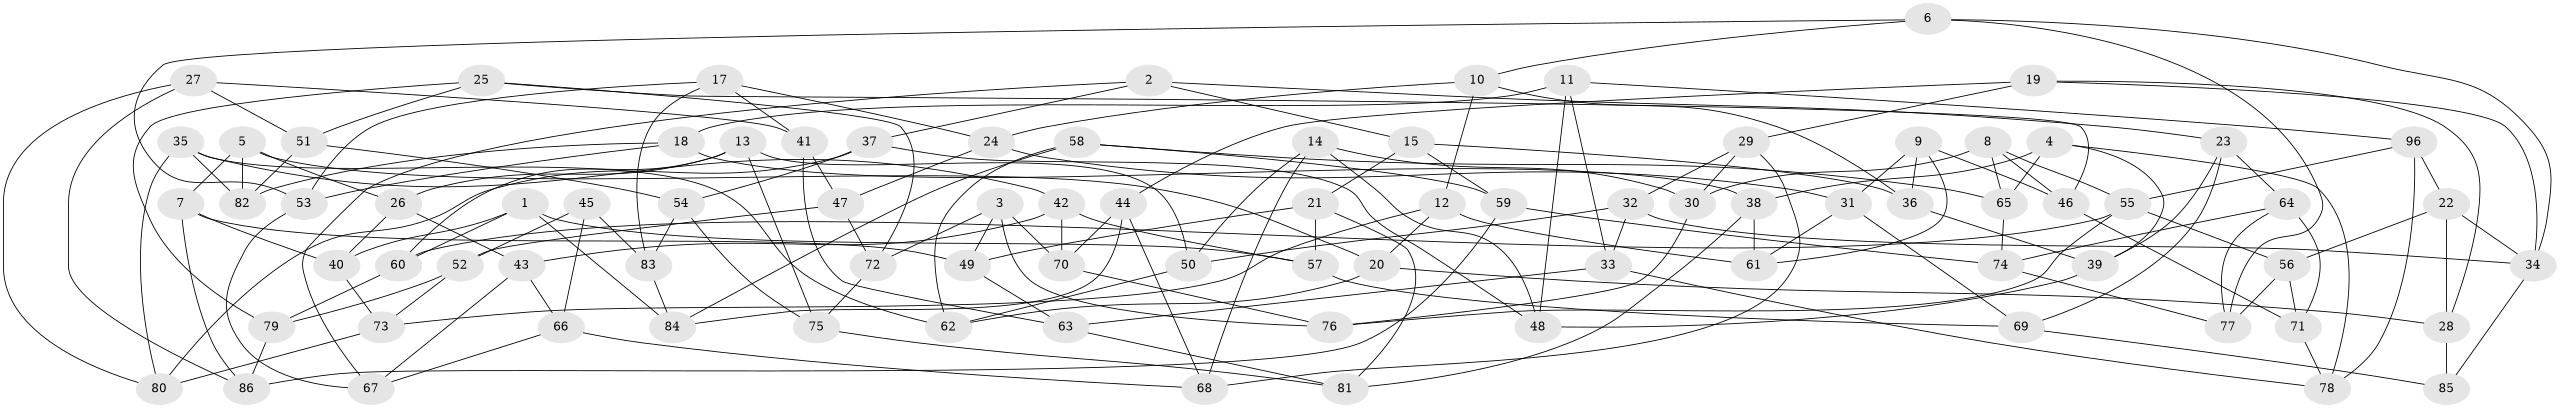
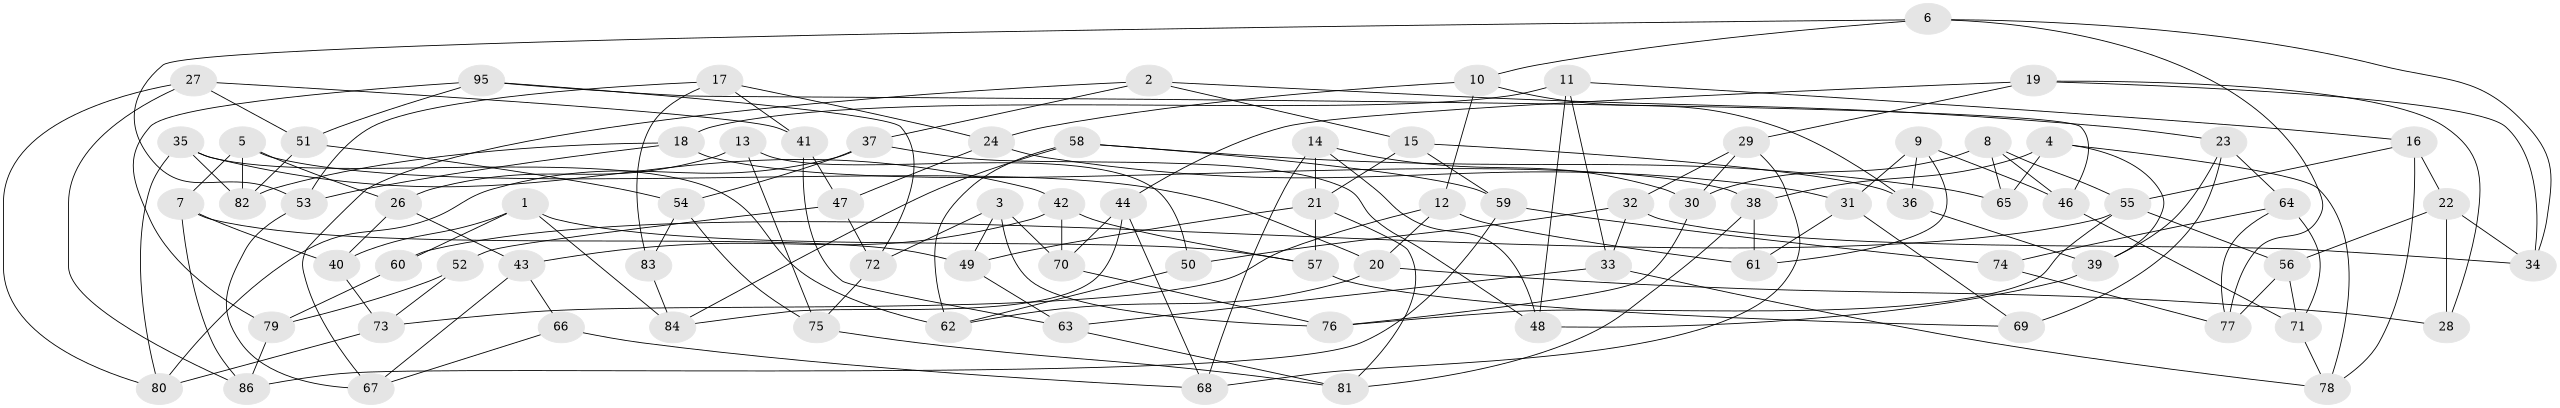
(482, 81) -> (482, 81)
(2414, 142) -> (2414, 142)
(557, 171) -> none
(1246, 199) -> (1315, 173)
(587, 204) -> none
(2003, 235) -> none
(2447, 389) -> none
